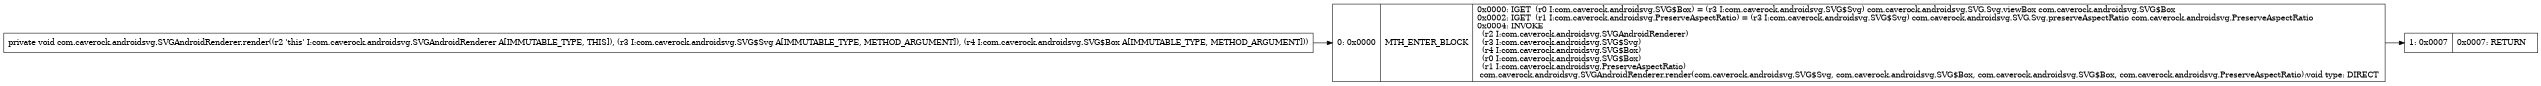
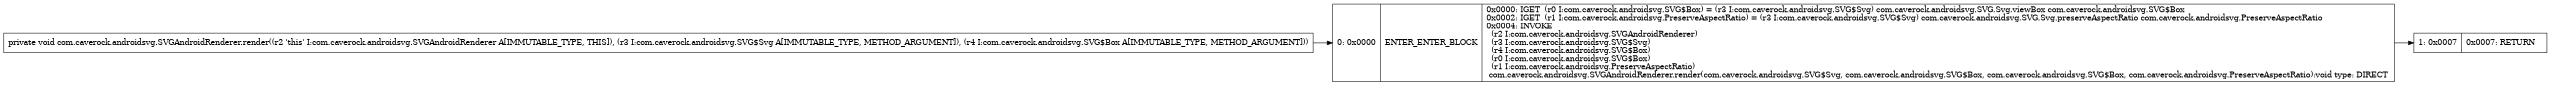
(1427, 43) -> (1431, 43)
